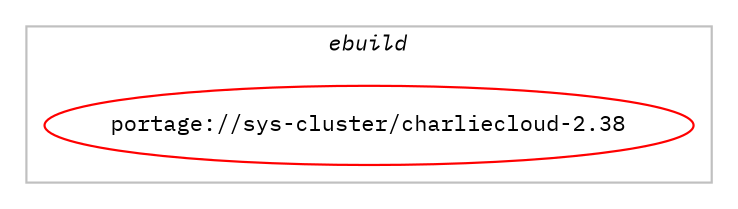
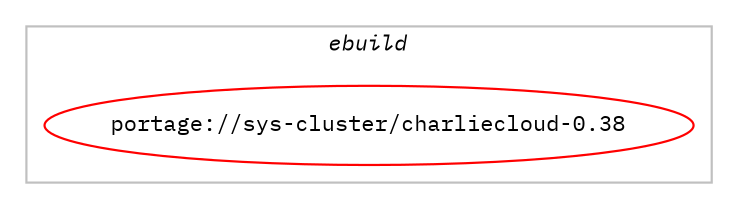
(369, 125) -> (369, 125)
